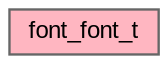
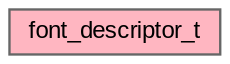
(84, 32) -> (115, 32)
